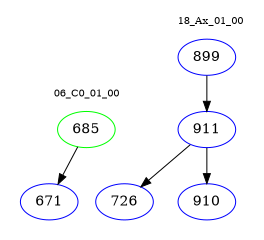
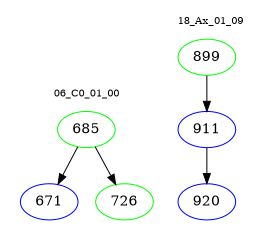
(211, 22) -> (211, 22)
(207, 57) -> (207, 57)
(177, 156) -> (103, 161)
(125, 202) -> (125, 202)
(207, 202) -> (207, 202)
